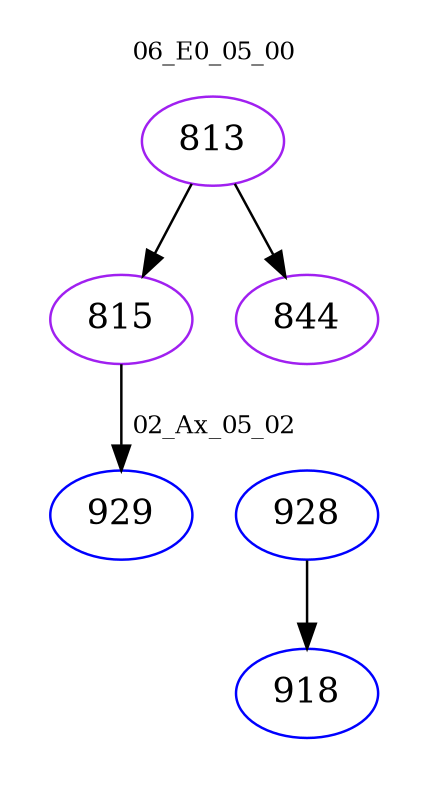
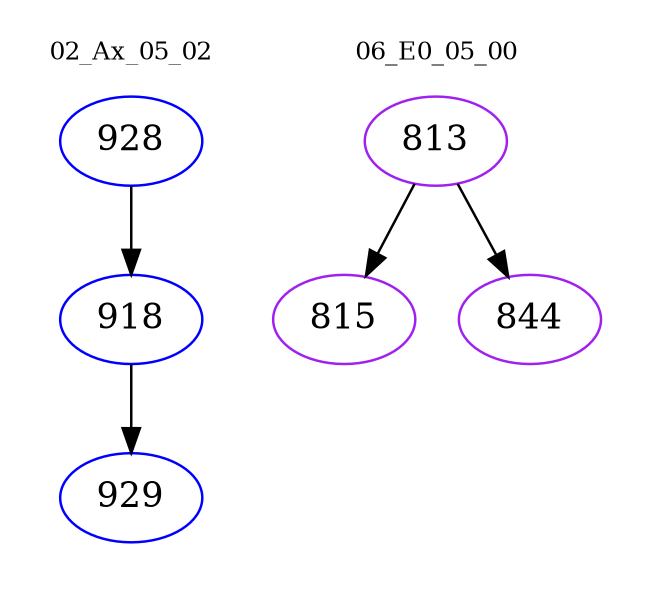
(121, 419) -> (131, 396)
